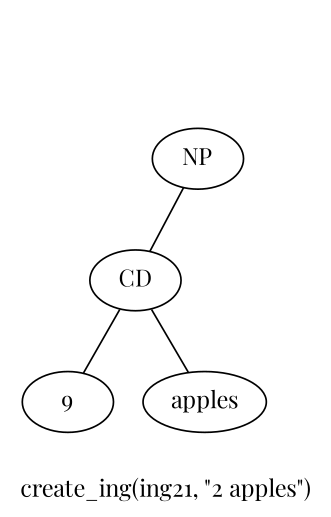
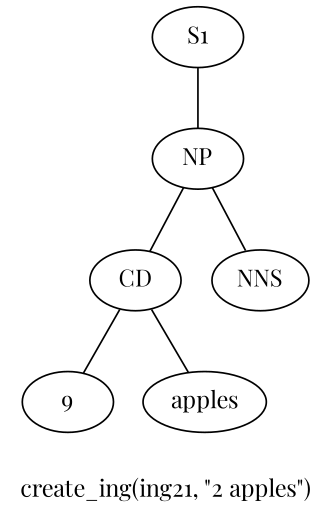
none -> (198, 37)
none -> (260, 280)
